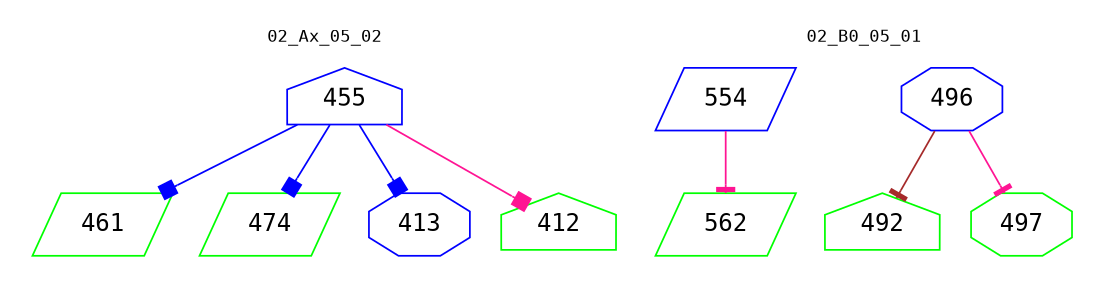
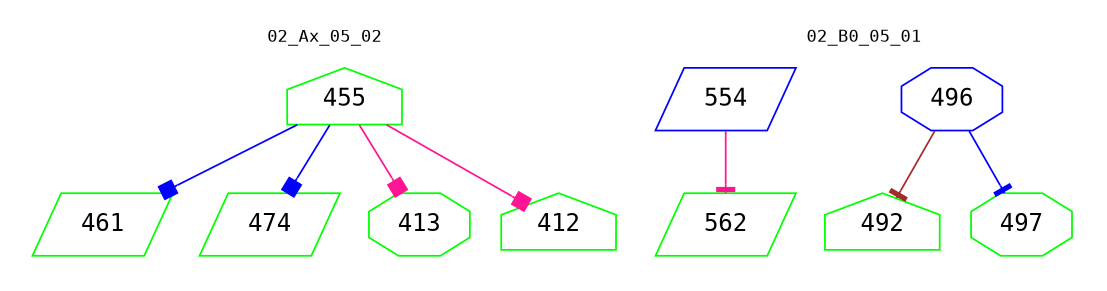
(345, 99) -> (345, 99)
(376, 152) -> (376, 152)
(985, 158) -> (985, 158)
(419, 224) -> (419, 224)
